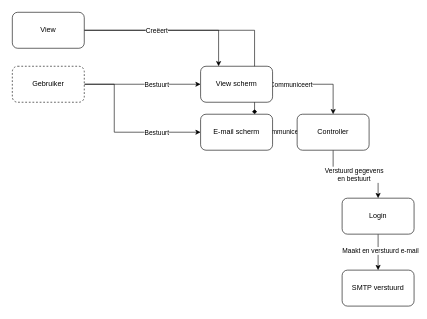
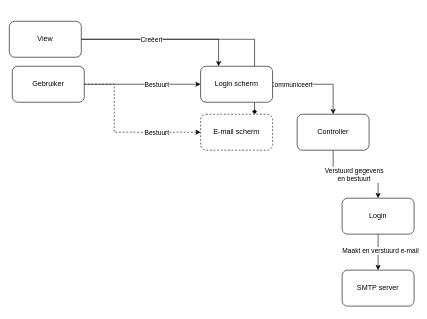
(48, 30) -> (45, 39)
(48, 84) -> (48, 84)
(237, 84) -> (237, 84)
(114, 124) -> (114, 124)
(237, 132) -> (237, 132)
(283, 132) -> none
(378, 288) -> (378, 288)
